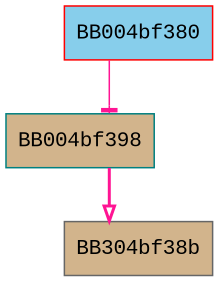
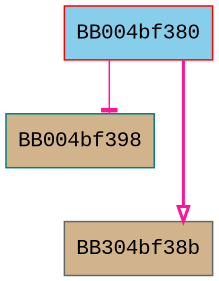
(109, 187) -> (183, 133)
